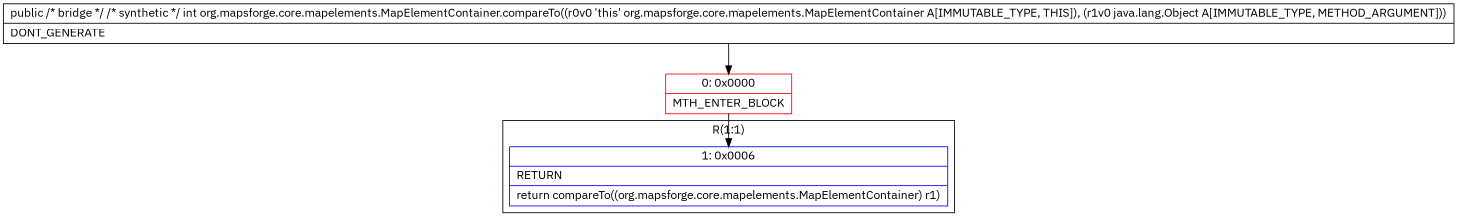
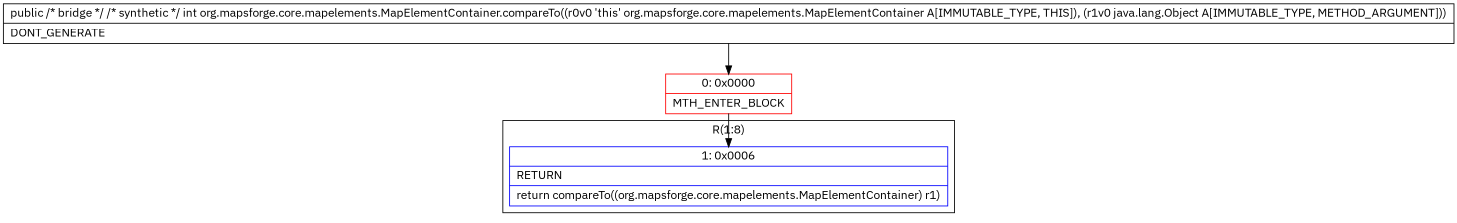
(729, 130) -> (729, 130)
